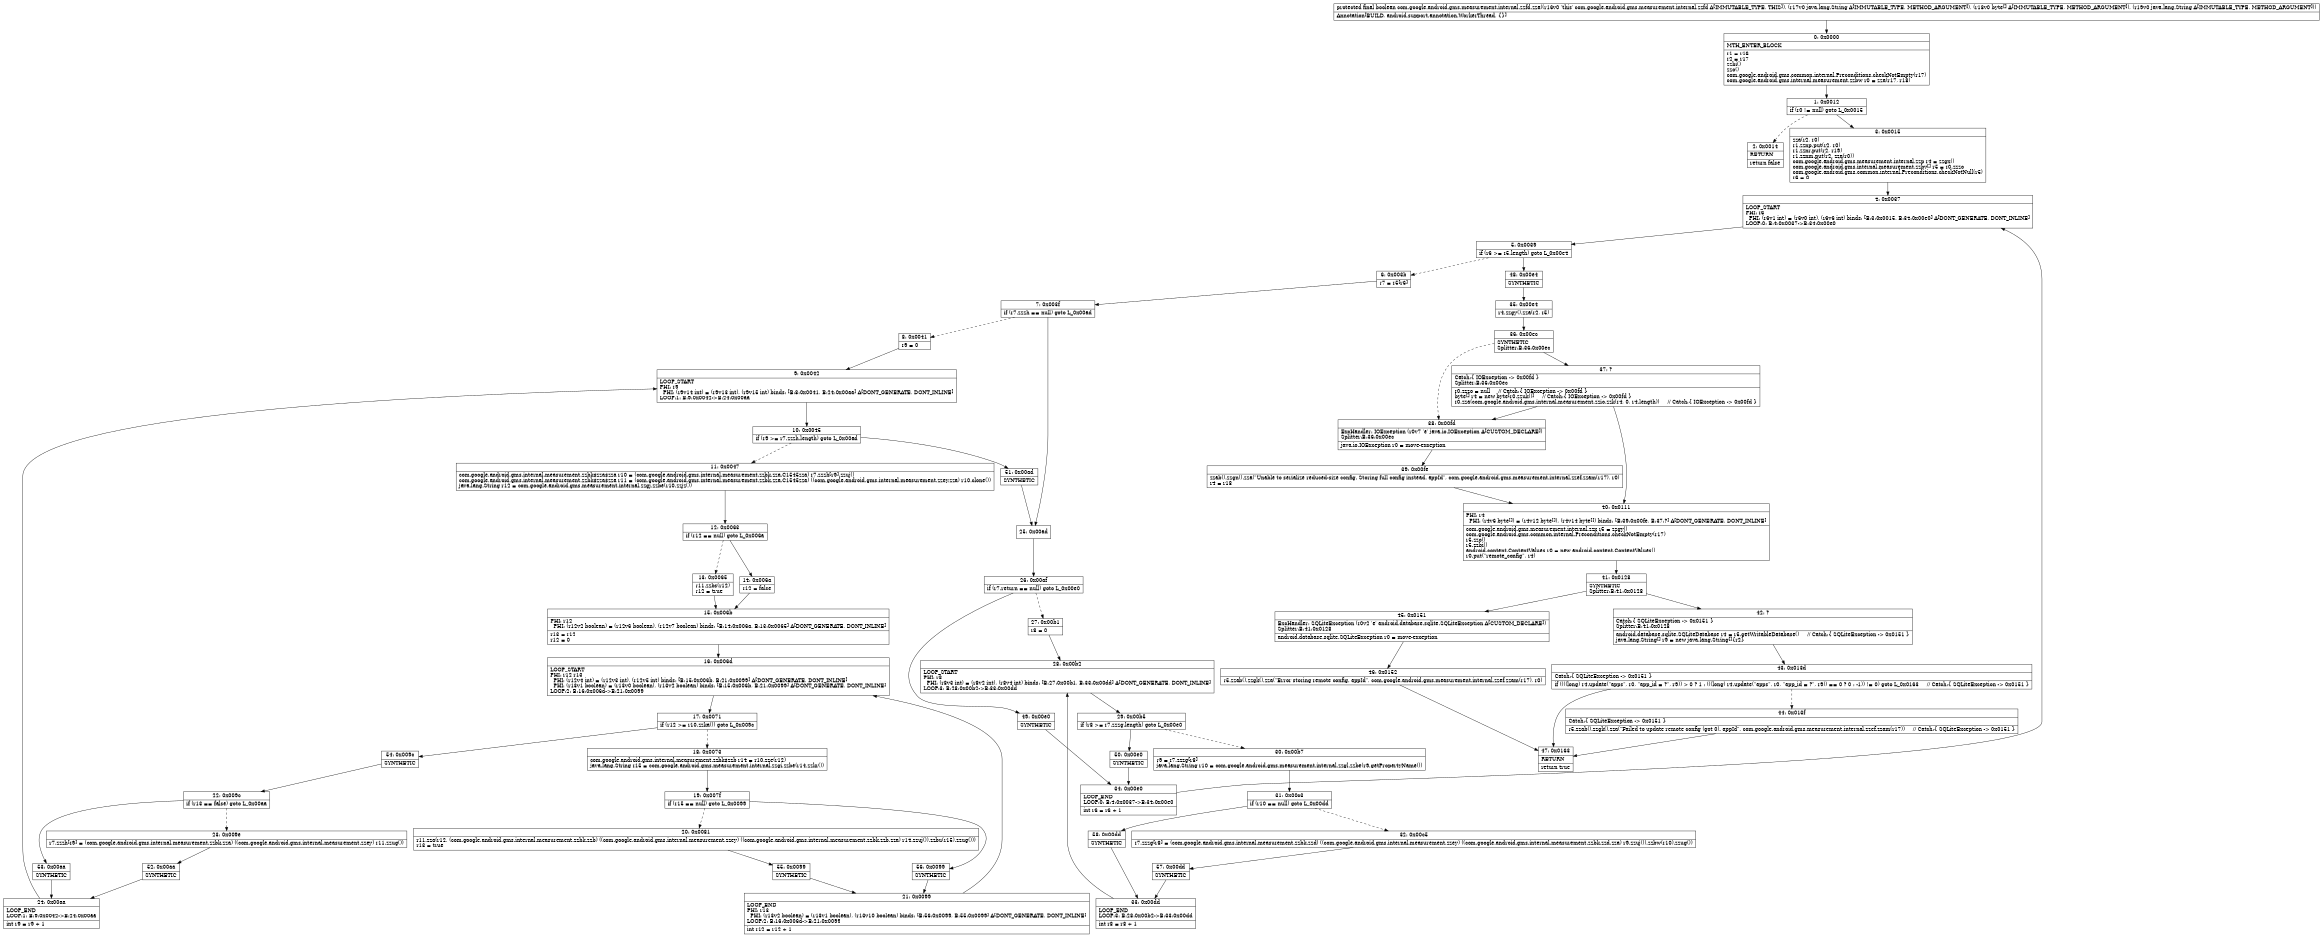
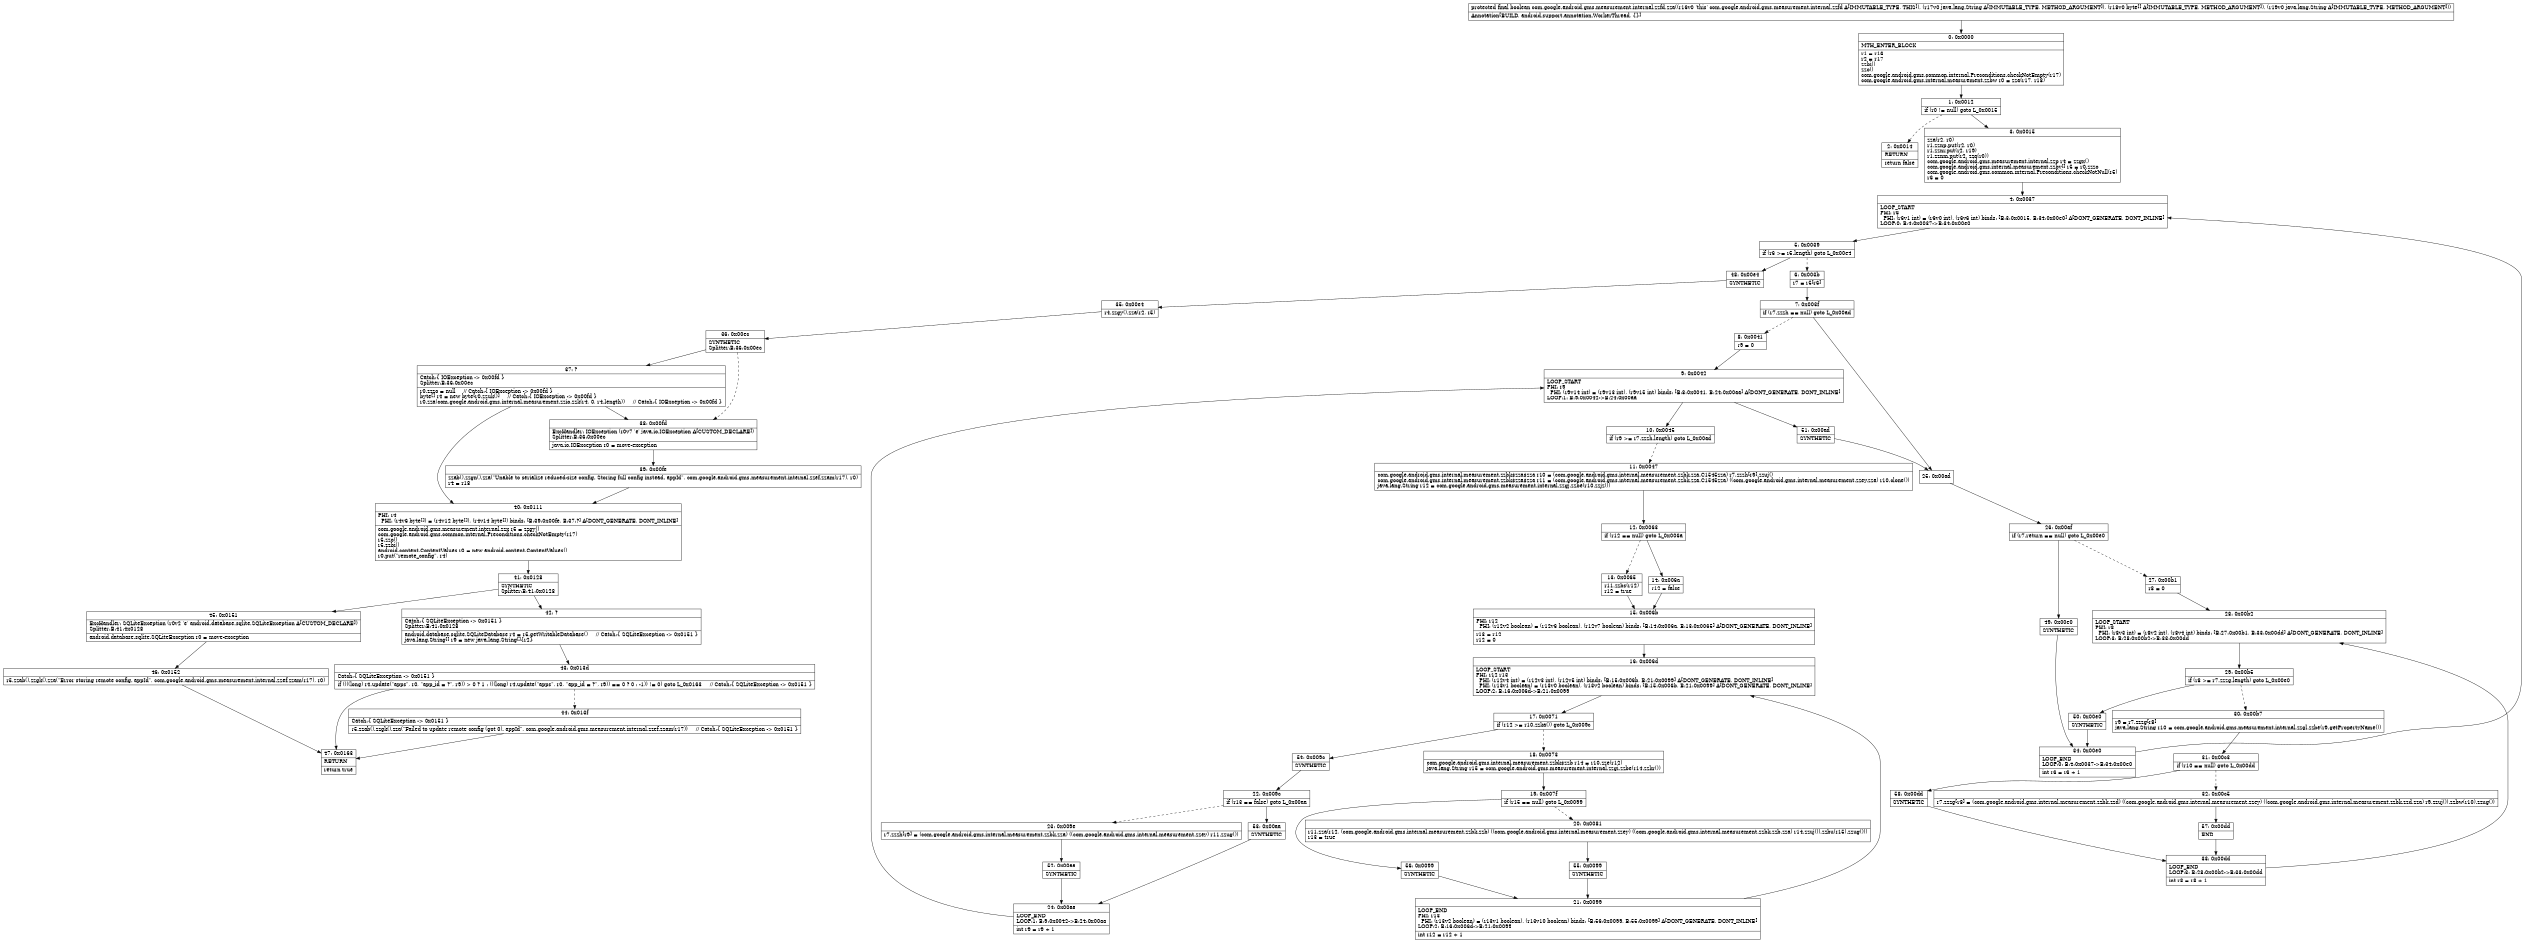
(934, 447) -> (1764, 414)
(1305, 629) -> (116, 629)
(1171, 876) -> (2208, 835)
